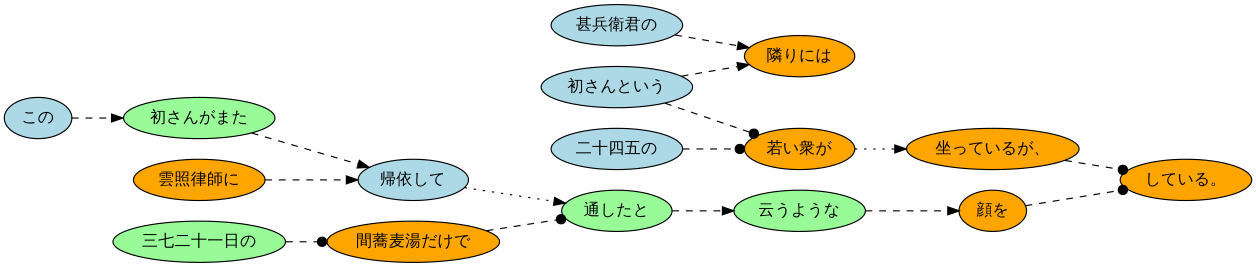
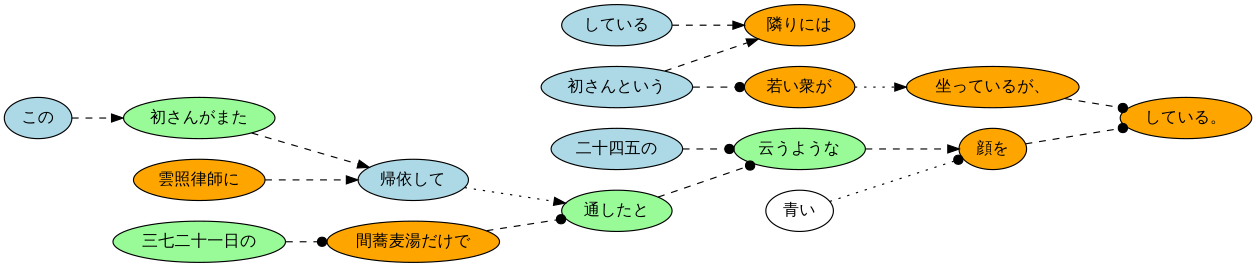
(617, 25) -> (617, 25)
(709, 149) -> (704, 149)
(697, 211) -> (702, 182)
none -> (800, 211)
